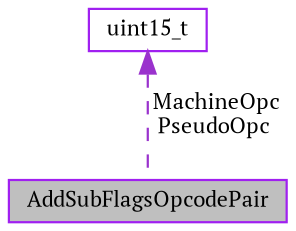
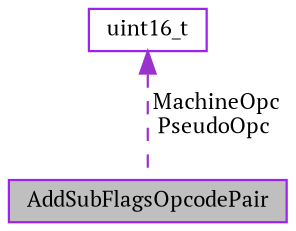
(148, 30) -> (148, 30)
